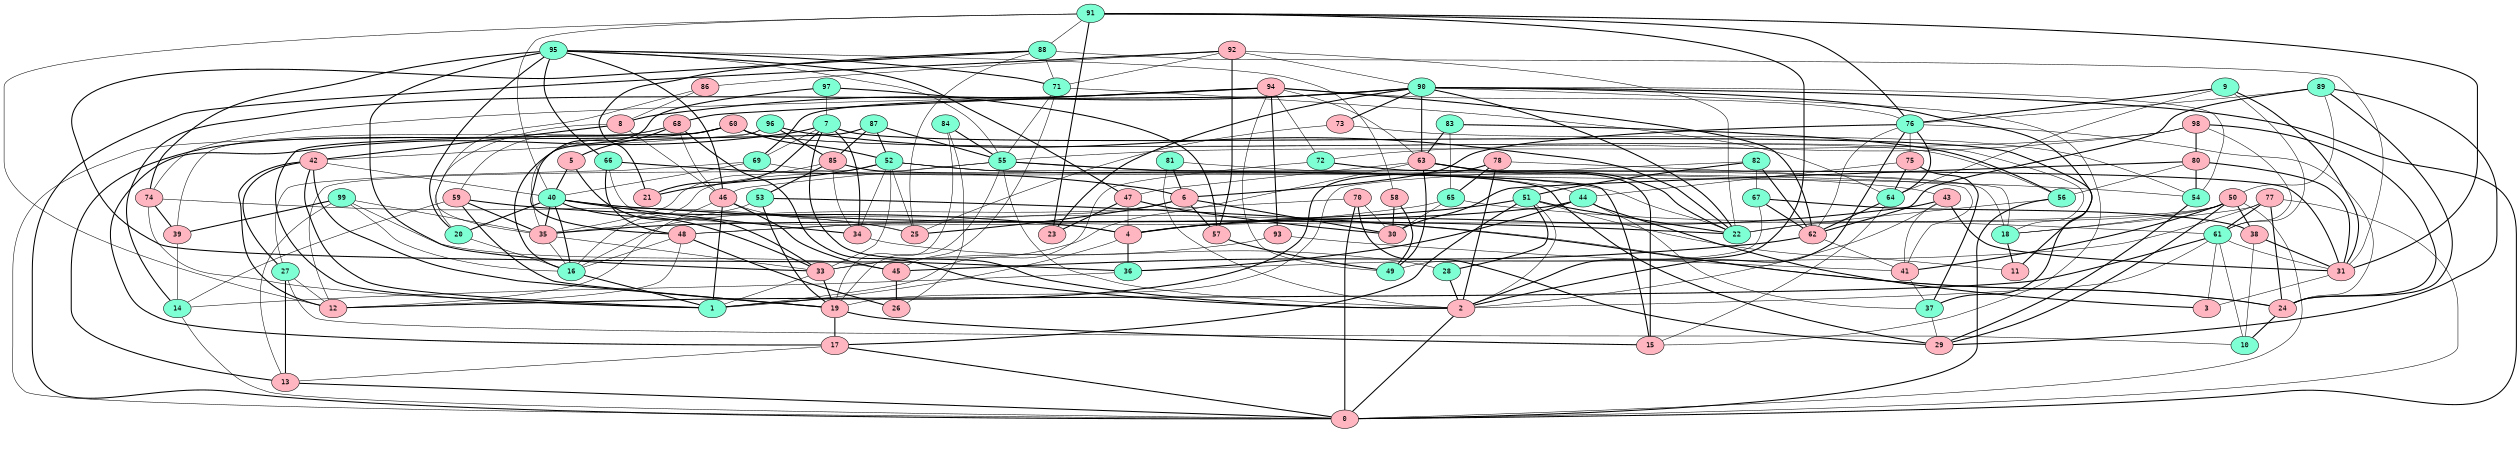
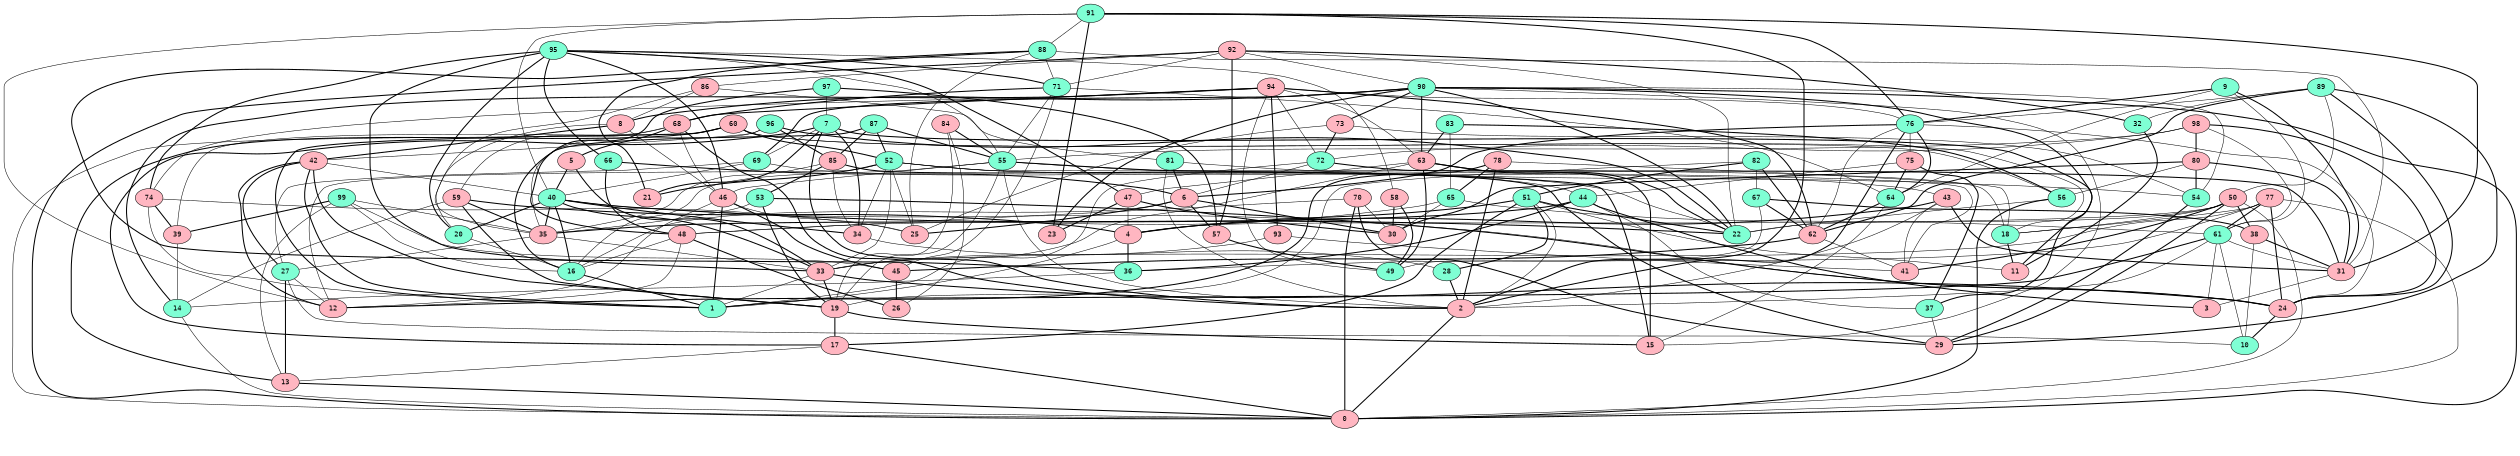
none -> (954, 92)
none -> (942, 111)
(946, 124) -> (946, 124)
none -> (2138, 124)
none -> (1330, 142)
none -> (1225, 187)
(850, 225) -> none
(557, 253) -> (414, 253)
none -> (1370, 255)
none -> (1588, 289)
(1918, 291) -> none
